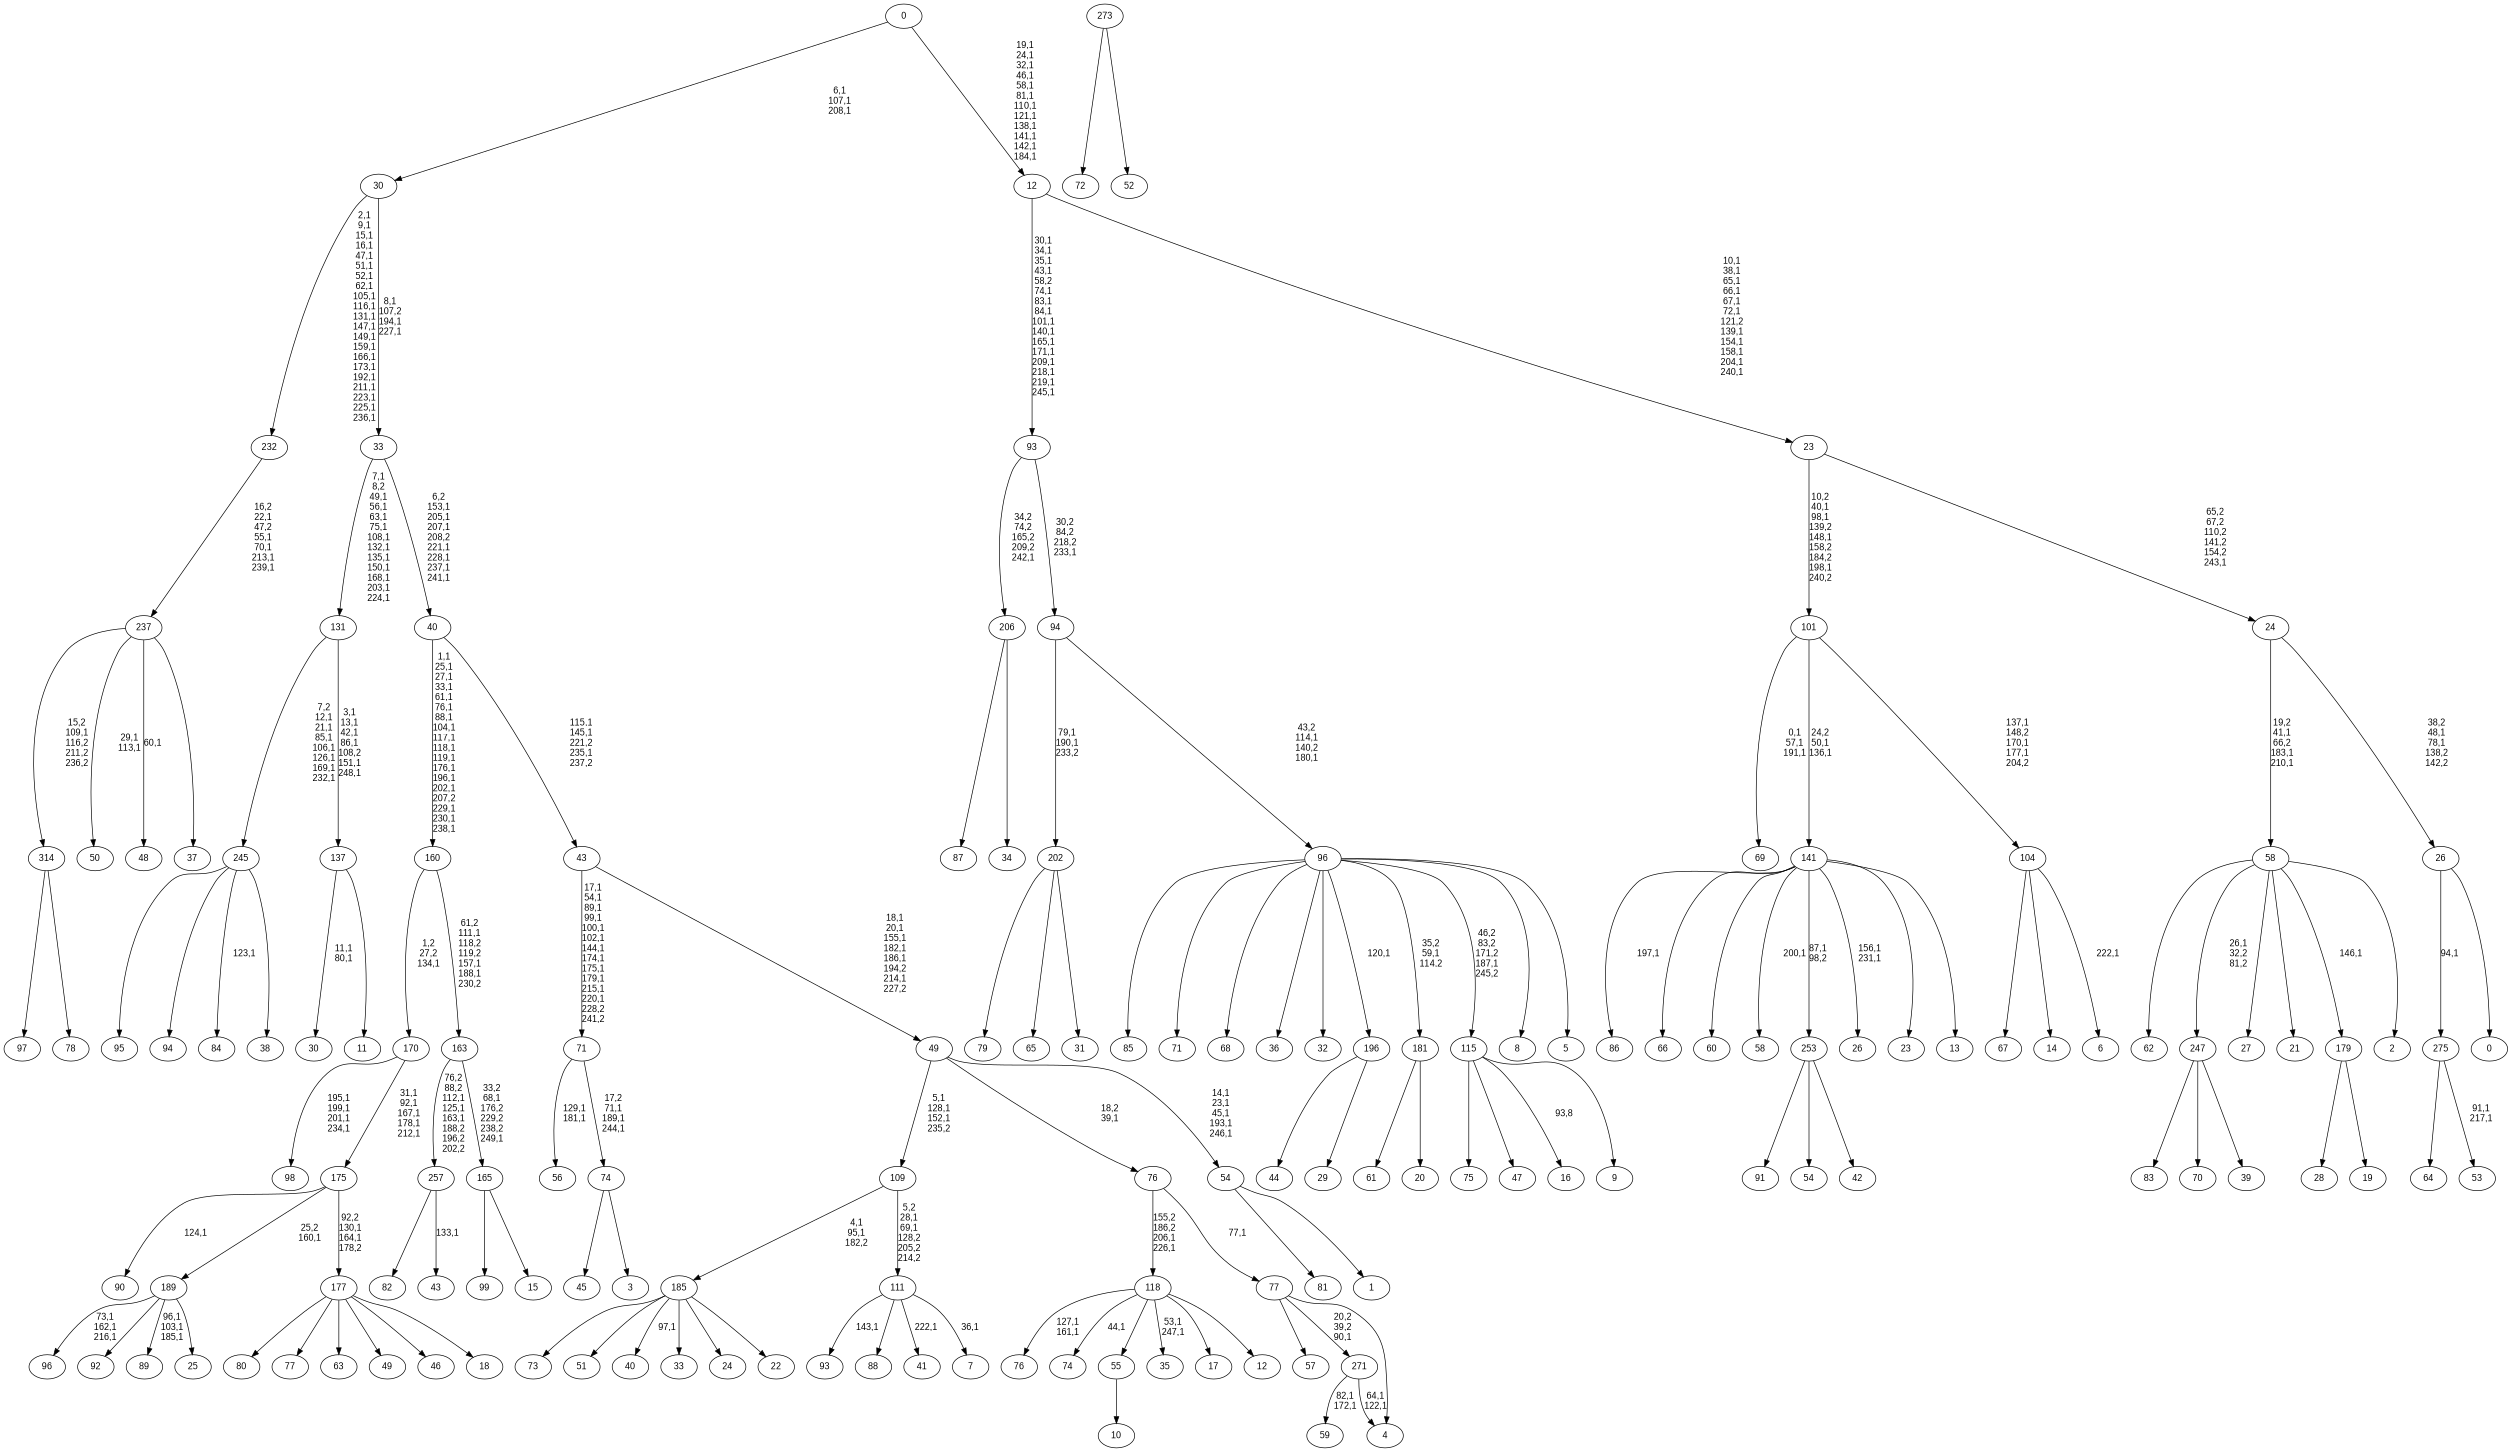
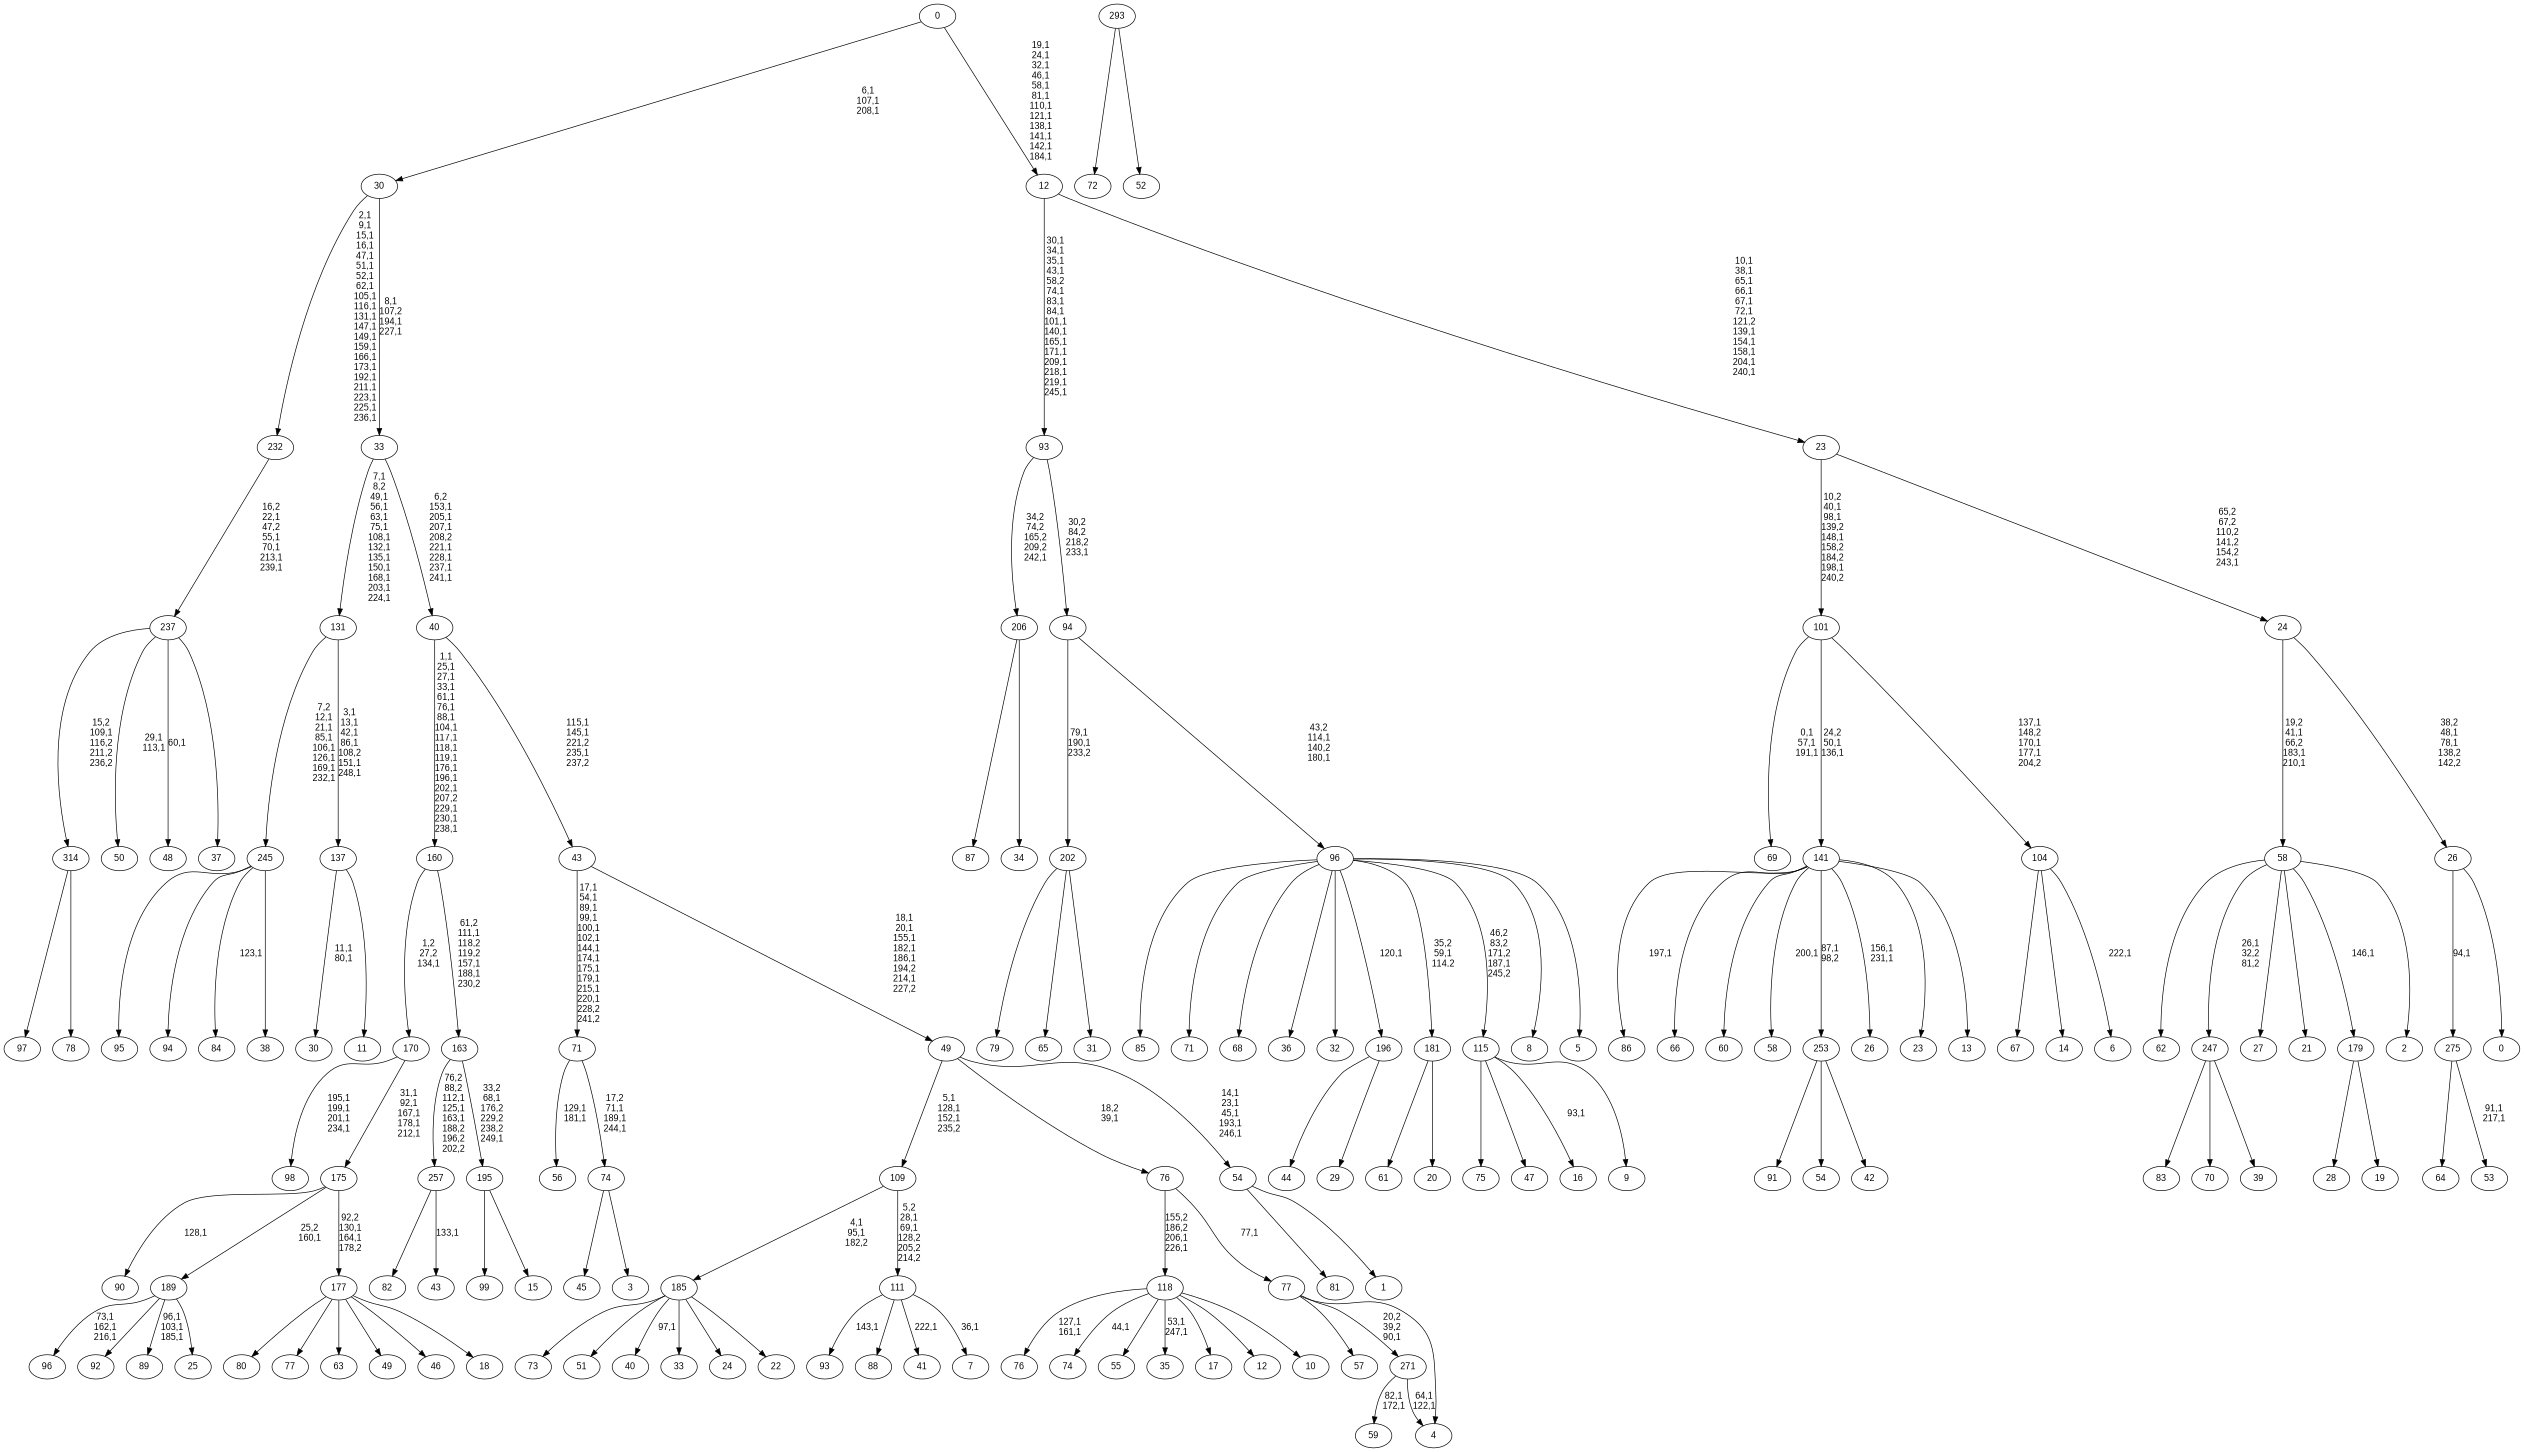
(1105, 16) -> (1117, 16)
(1564, 1114) -> (1576, 1114)
(485, 1179) -> (485, 1179)
(196, 1233) -> (196, 1233)
(1116, 1398) -> (1242, 1316)
